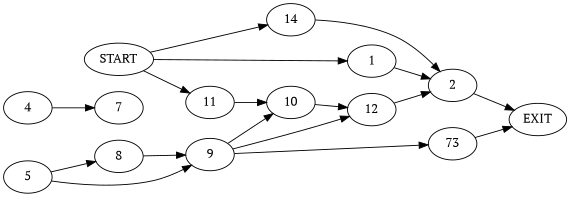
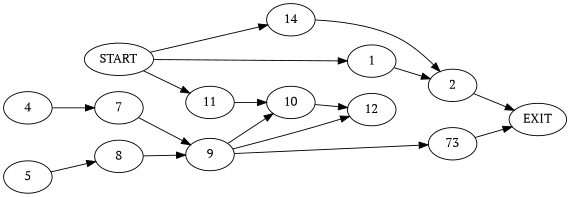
(408, 99) -> none
(119, 185) -> (160, 129)
